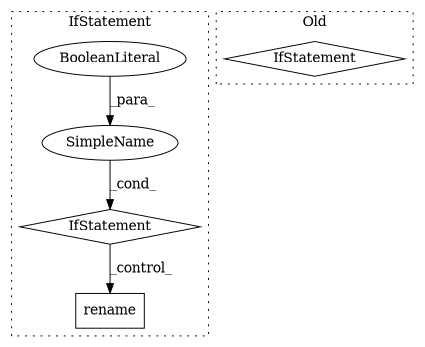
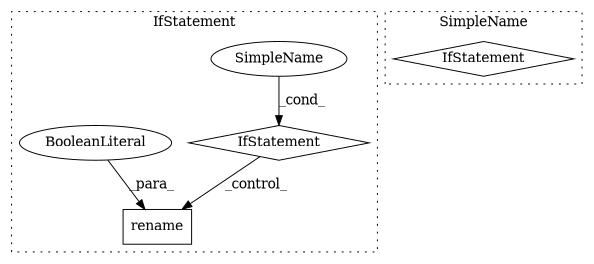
(315, 23) -> (484, 23)
(110, 96) -> (123, 181)
